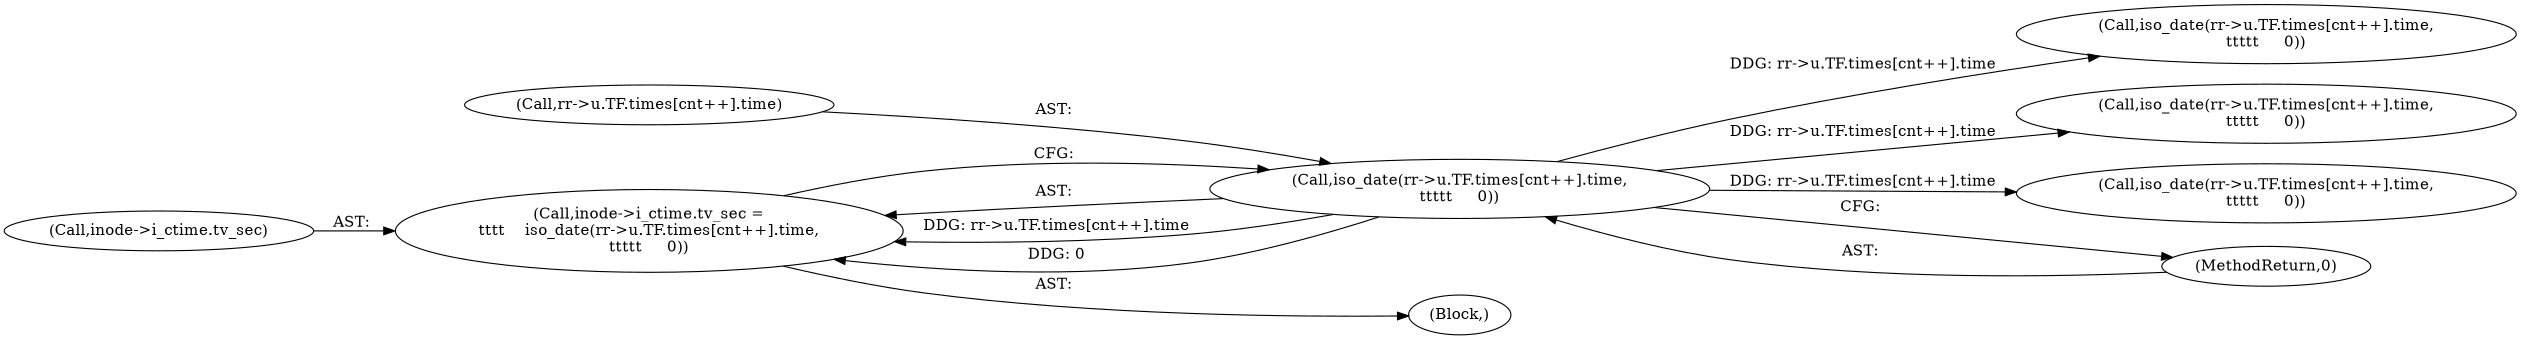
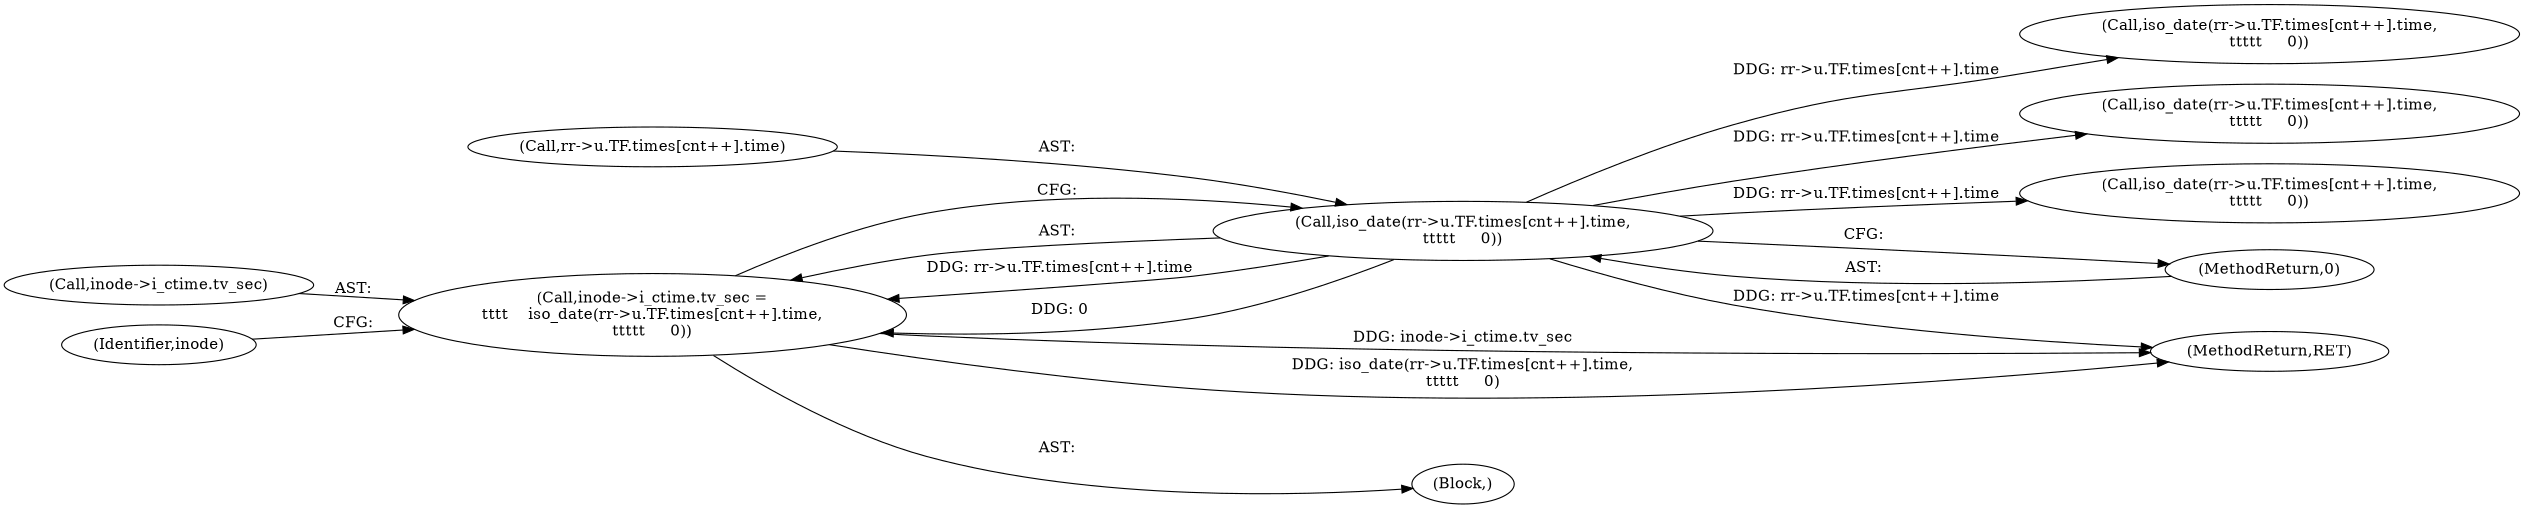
none -> (159, 345)
none -> (2270, 351)
